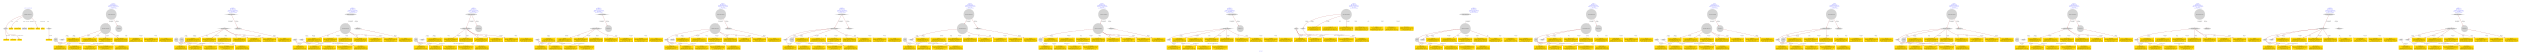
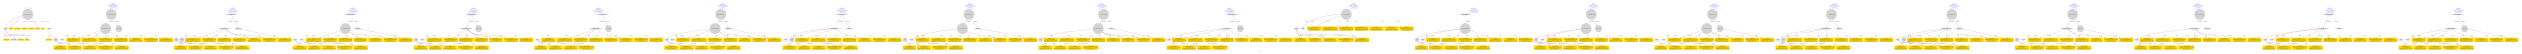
(24, 29) -> (24, 29)
none -> (6, 40)
(6, 40) -> (14, 40)
